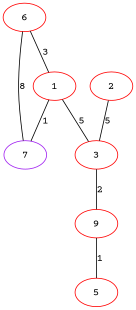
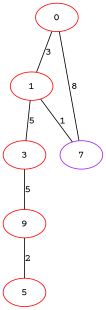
(24, 17) -> (57, 17)
(111, 86) -> none
(100, 189) -> (28, 189)
(100, 258) -> (28, 258)
